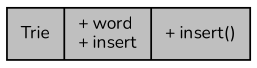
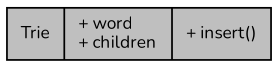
(108, 43) -> (118, 43)
